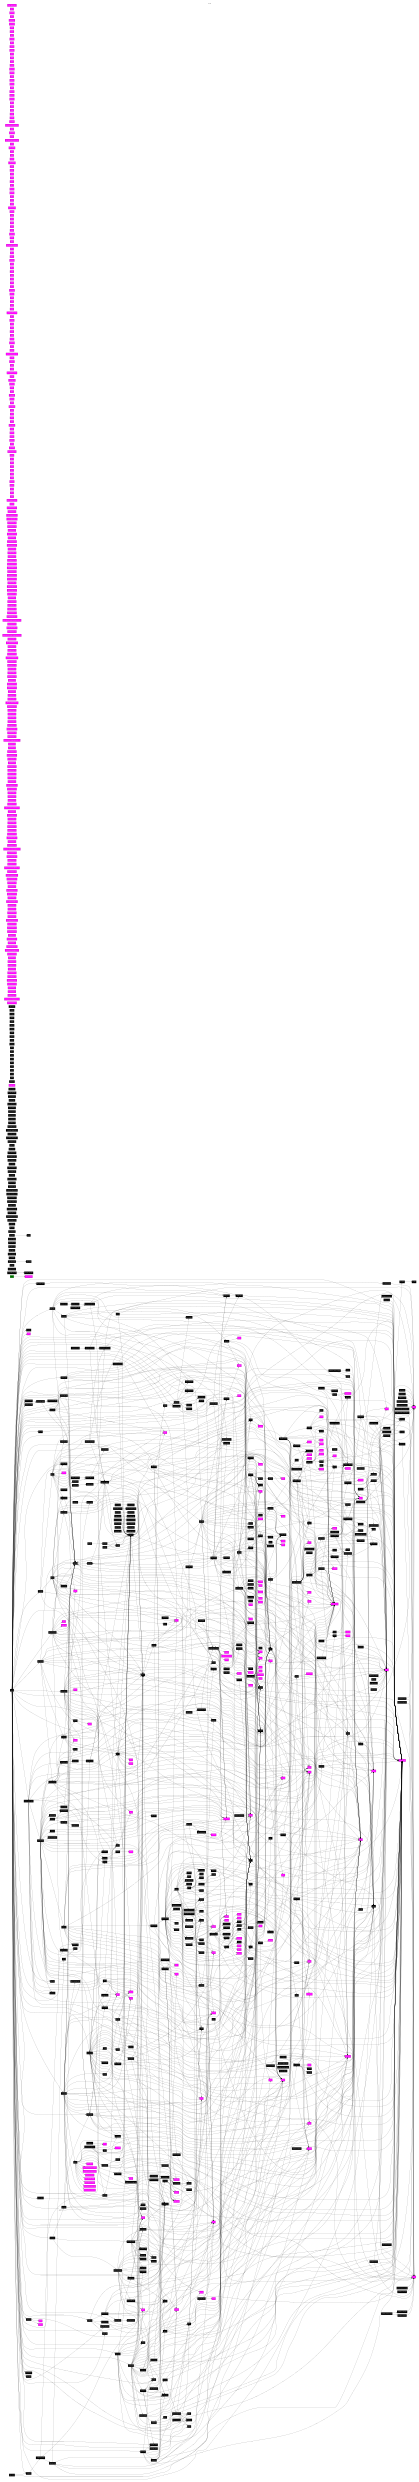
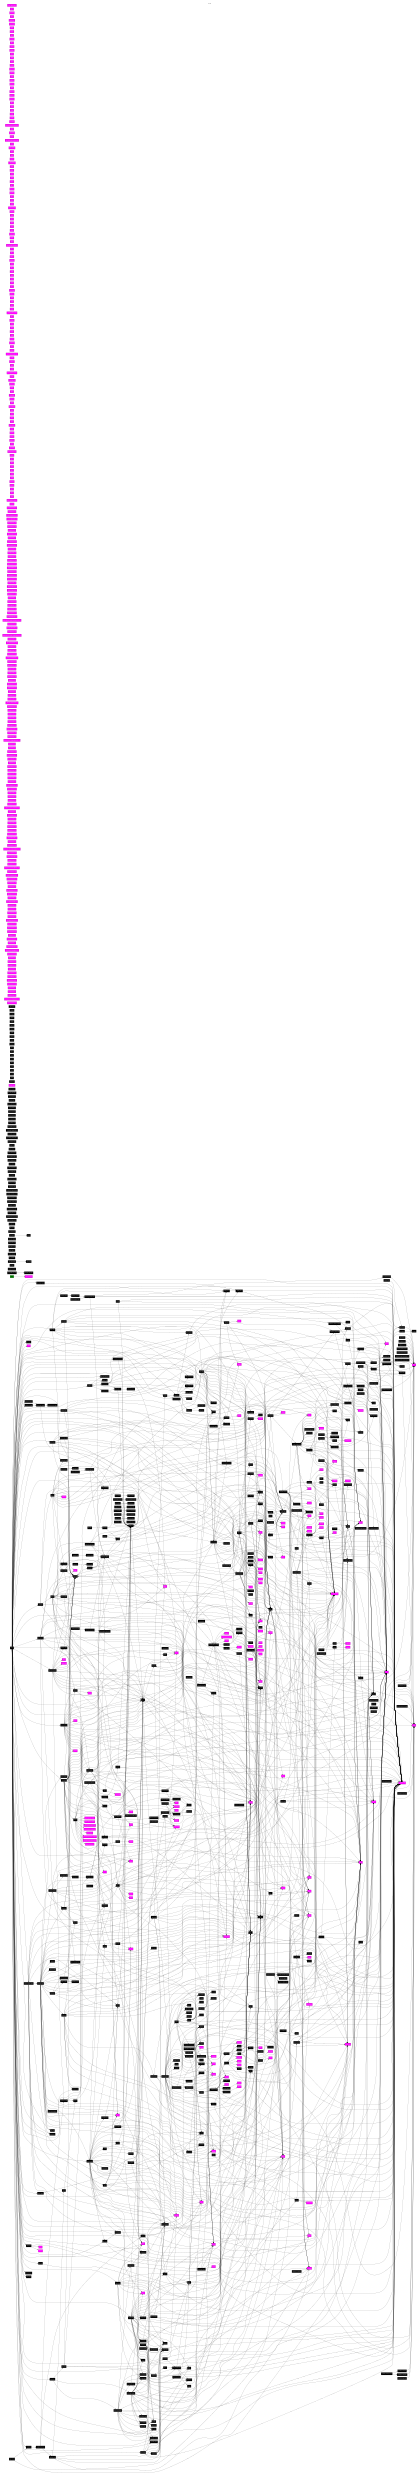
none -> (214, 1998)
